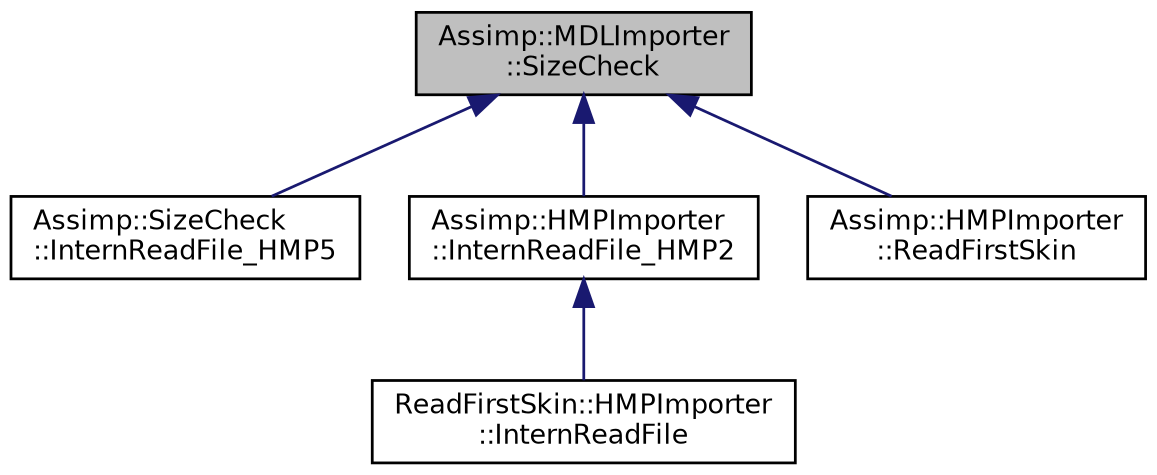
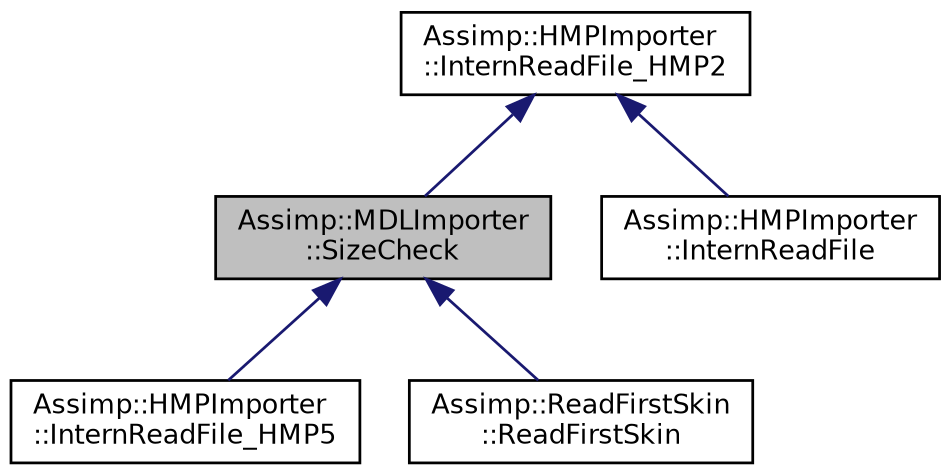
(584, 160) -> (469, 155)
(185, 238) -> (185, 422)
(977, 238) -> (581, 422)
(584, 422) -> (771, 238)
